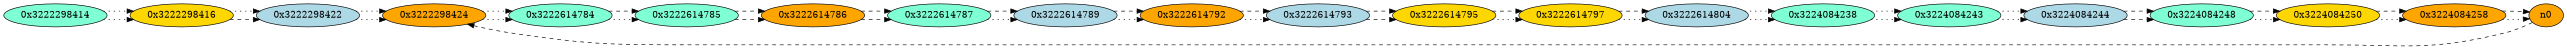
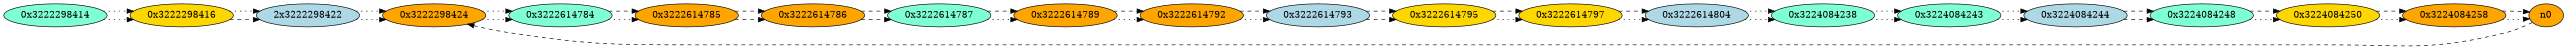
(308, 15) -> (308, 15)
(687, 15) -> (687, 15)
(1065, 15) -> (1065, 15)
